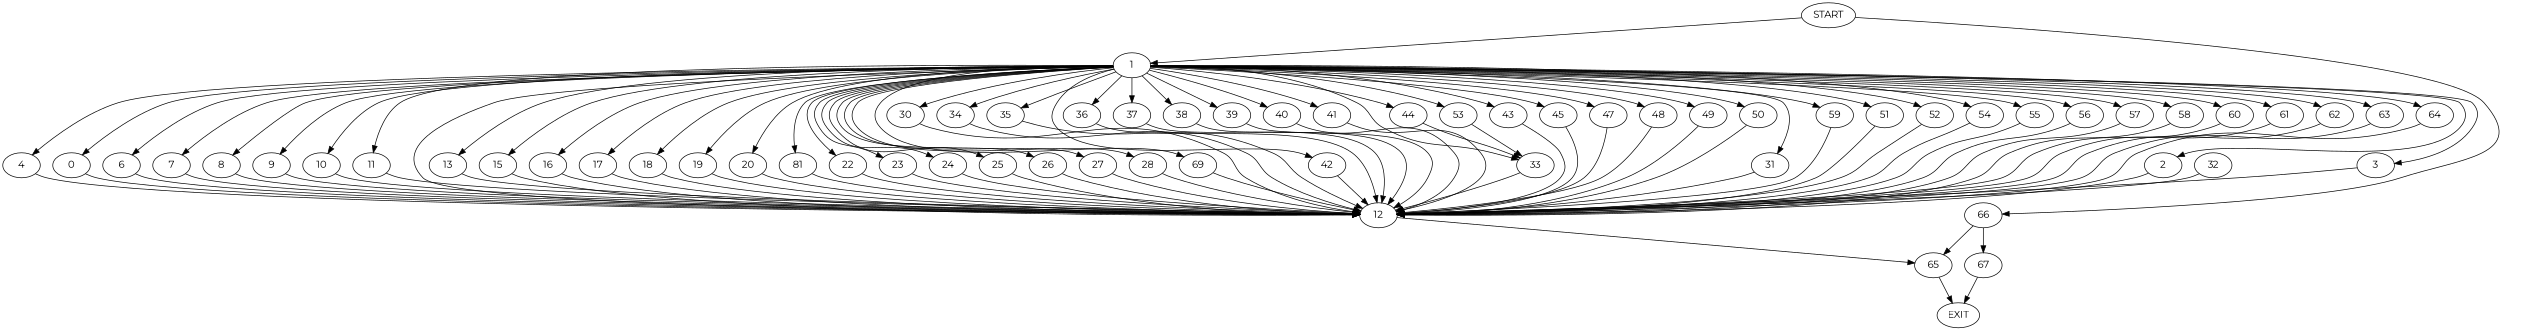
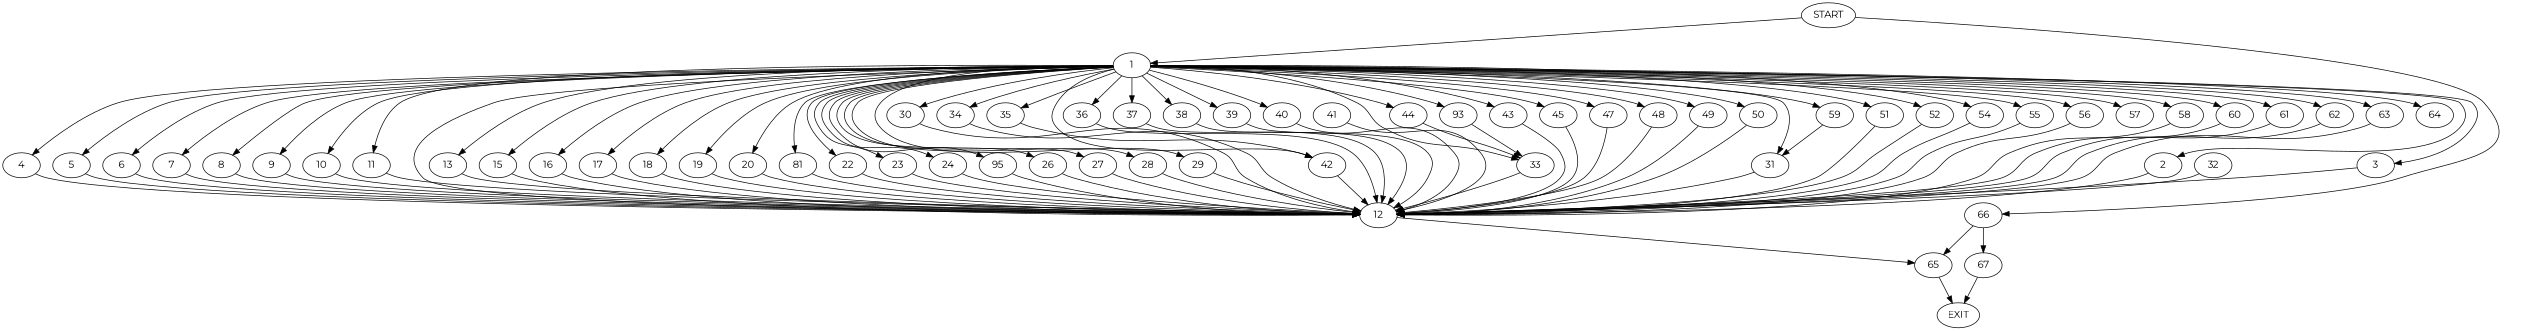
(1231, 83) -> none
(1458, 115) -> (1458, 115)
(1233, 140) -> (1163, 140)
(72, 165) -> (72, 165)
(998, 165) -> (998, 165)
(1198, 165) -> (1198, 165)
(2121, 168) -> none
(1932, 182) -> none
(1632, 201) -> (1805, 138)
